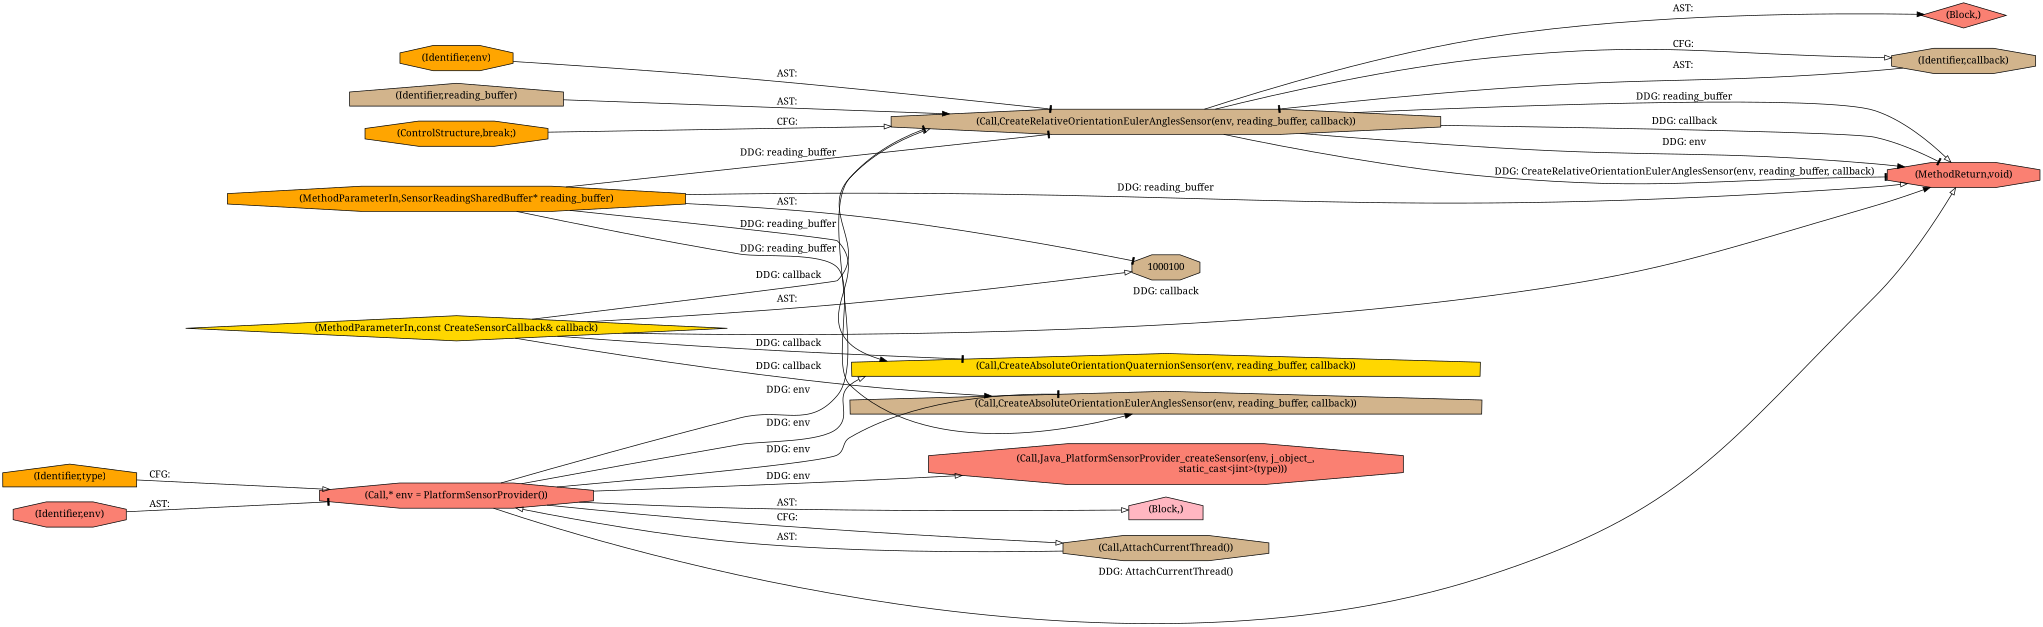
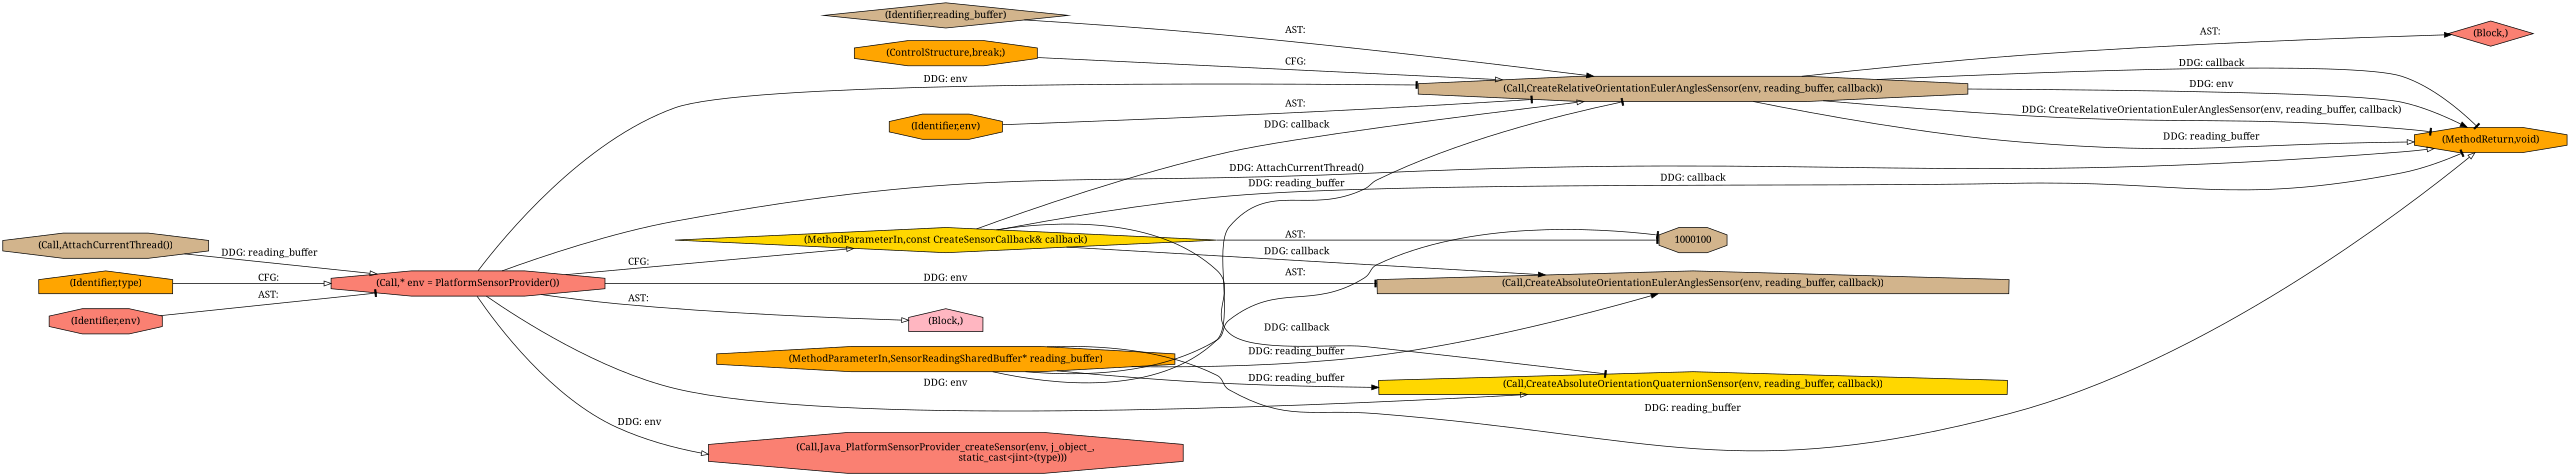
(1964, 61) -> none
(457, 96) -> (946, 15)
(1964, 175) -> (2491, 140)
(856, 303) -> (1425, 240)
(1280, 317) -> (1730, 185)
(801, 527) -> (706, 262)
(789, 537) -> (270, 253)
